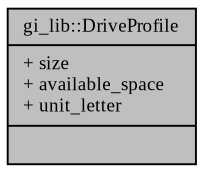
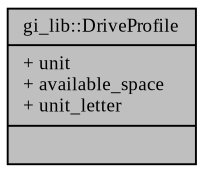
(47, 63) -> (47, 63)
